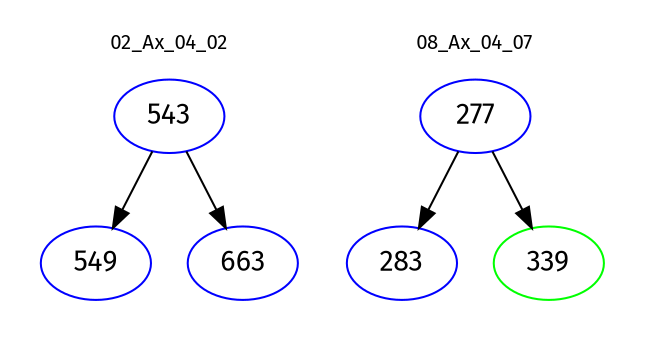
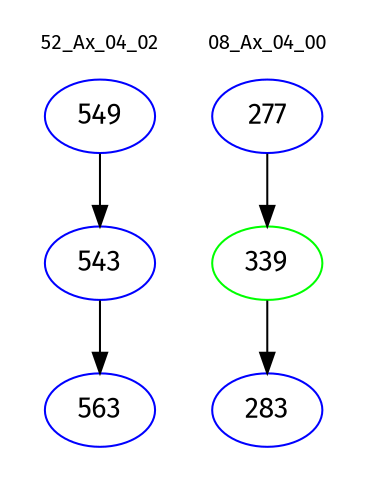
(169, 44) -> (100, 44)
(475, 44) -> (267, 44)
(137, 181) -> (100, 180)
(443, 181) -> (267, 327)
(243, 263) -> (100, 410)
